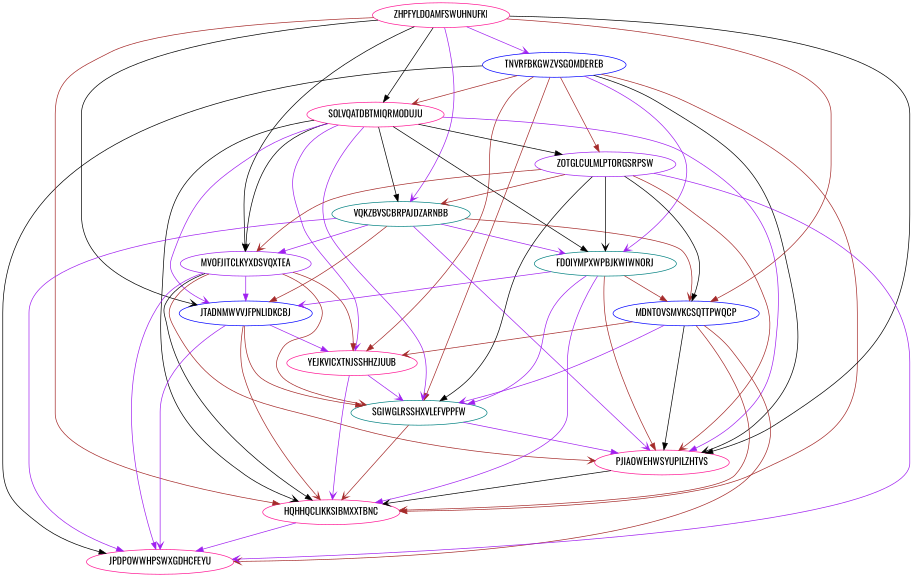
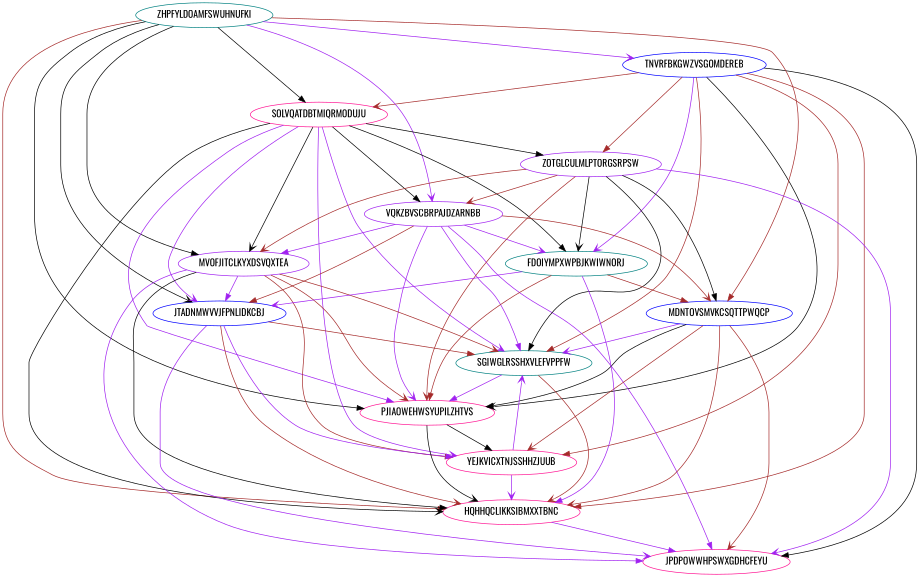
(441, 15) -> (204, 15)
(401, 214) -> (433, 214)
(540, 353) -> (483, 283)
none -> (466, 436)
